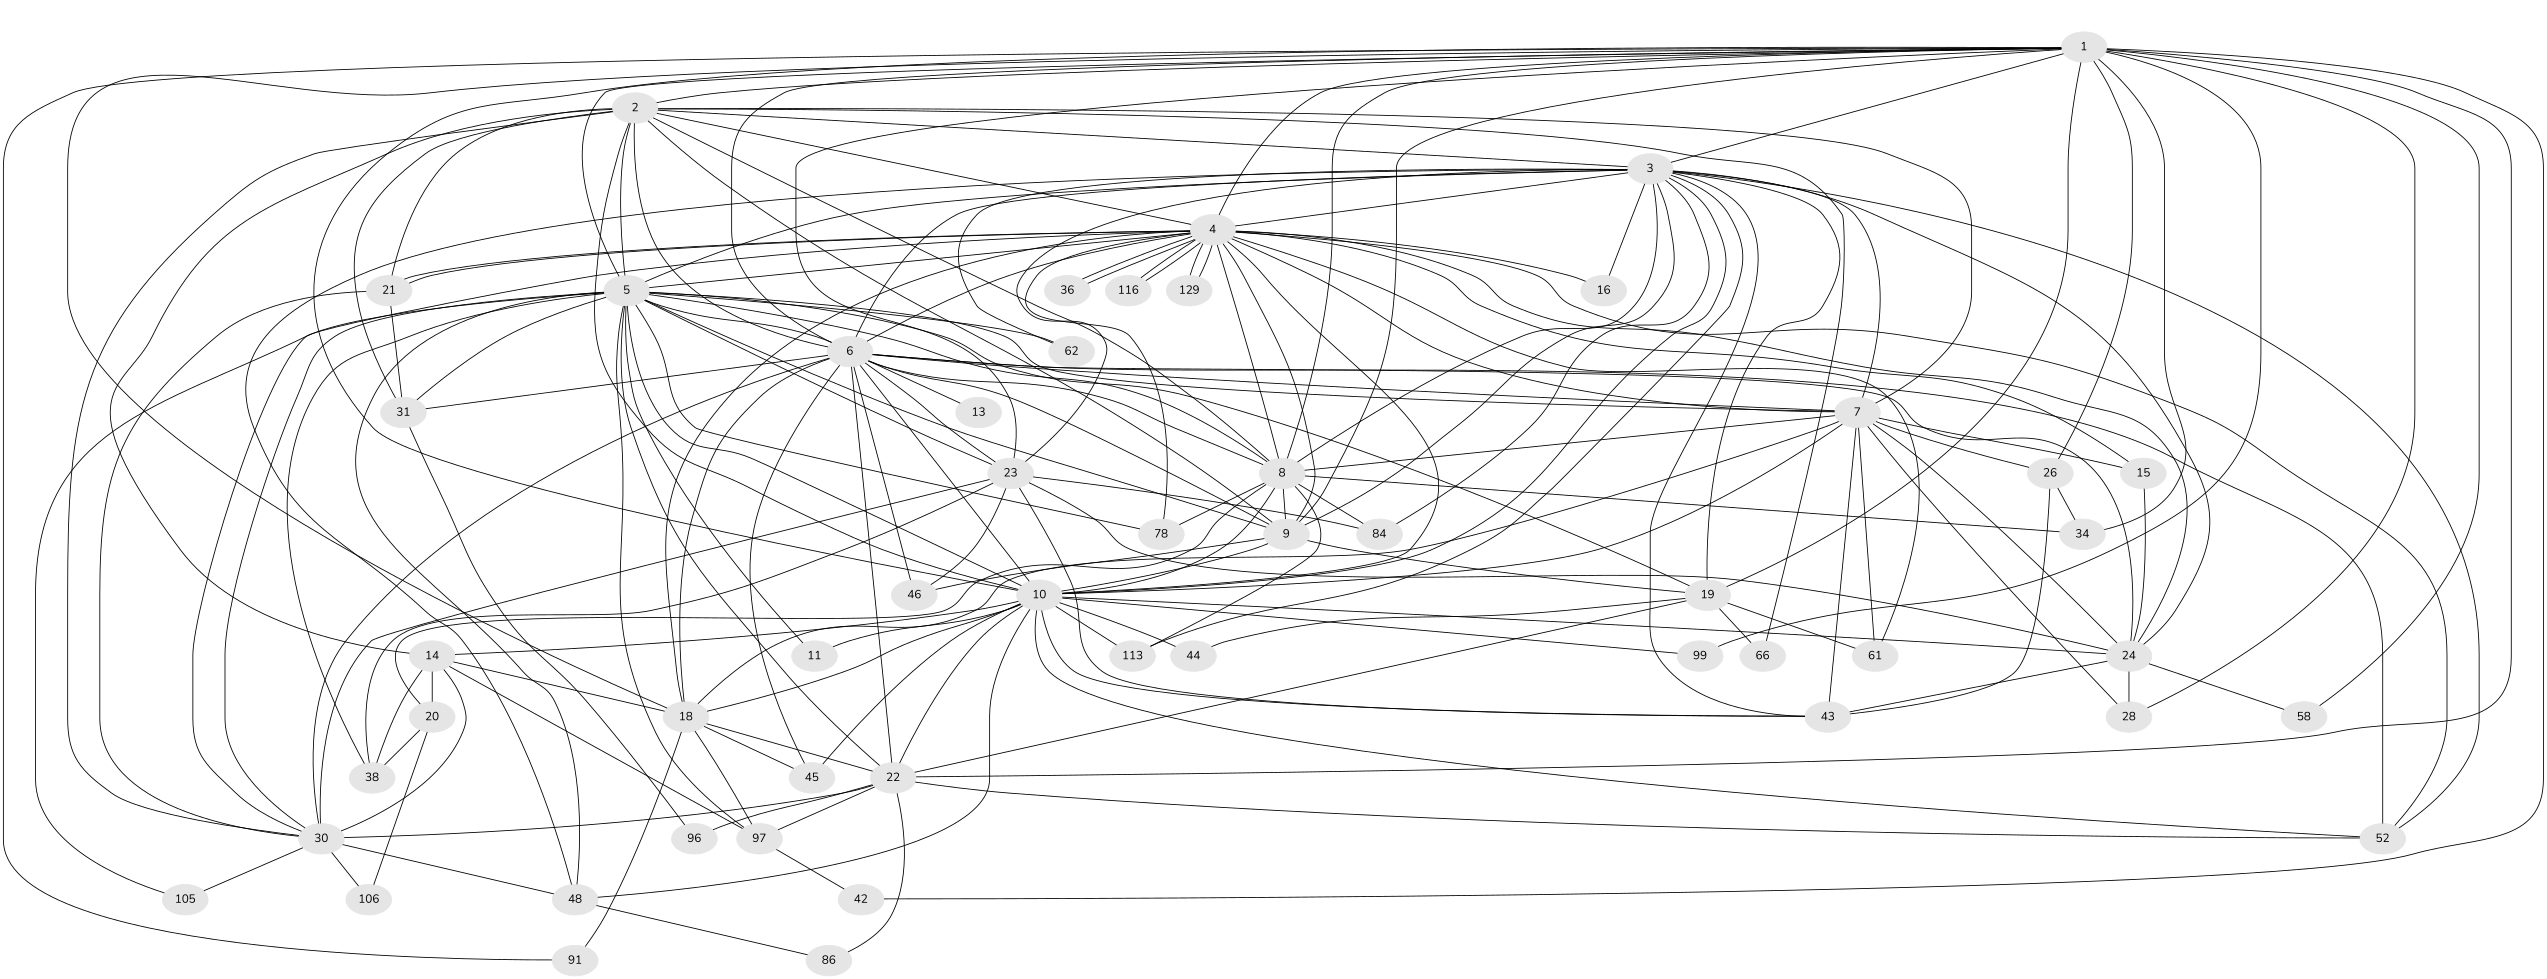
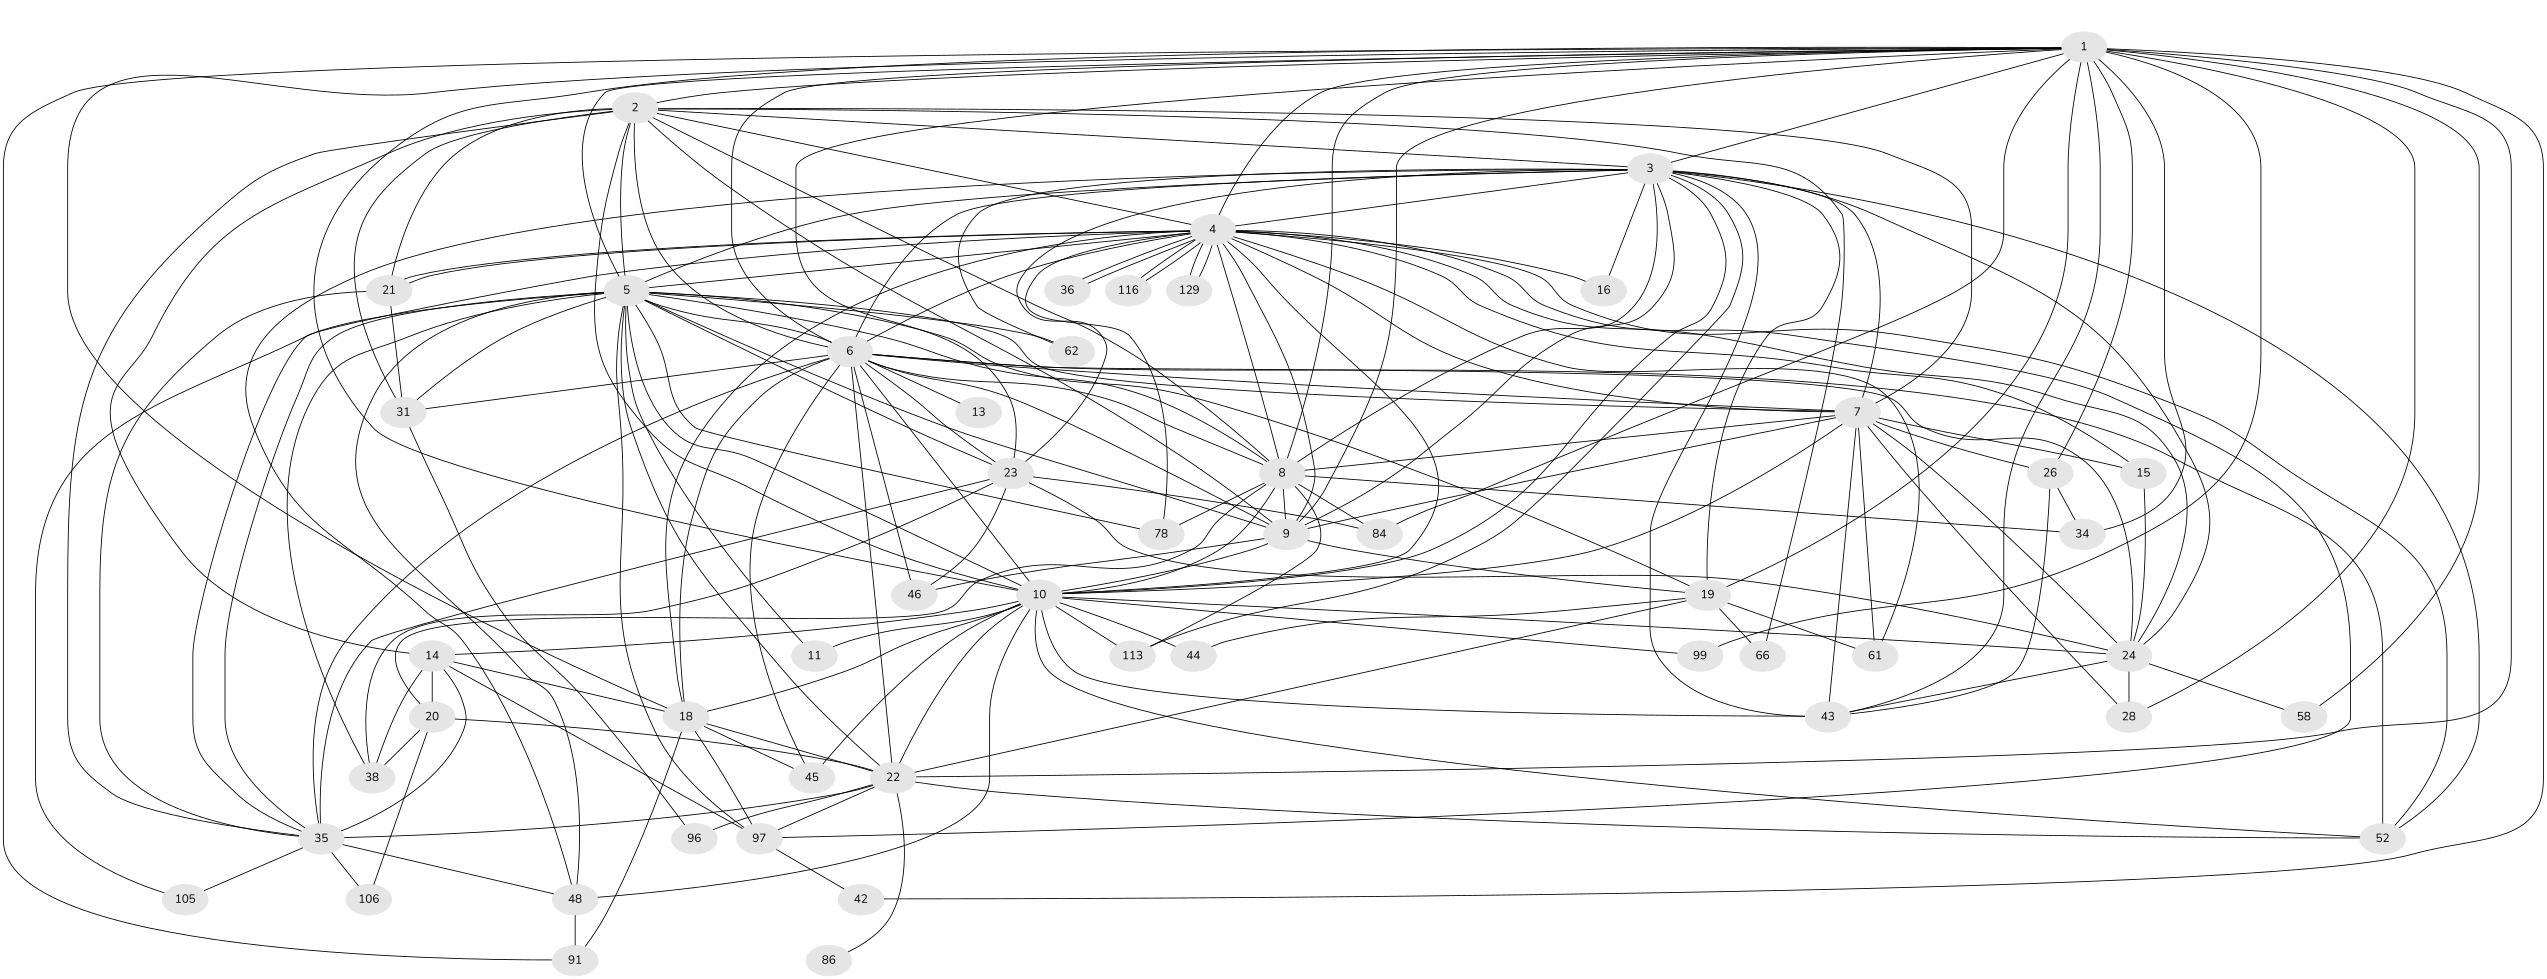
(1586, 348) -> (1825, 350)
(1258, 557) -> (1585, 469)
(1124, 679) -> (2028, 426)
none -> (665, 737)
none -> (2240, 754)
(321, 839) -> (321, 839)
(702, 930) -> (575, 930)
